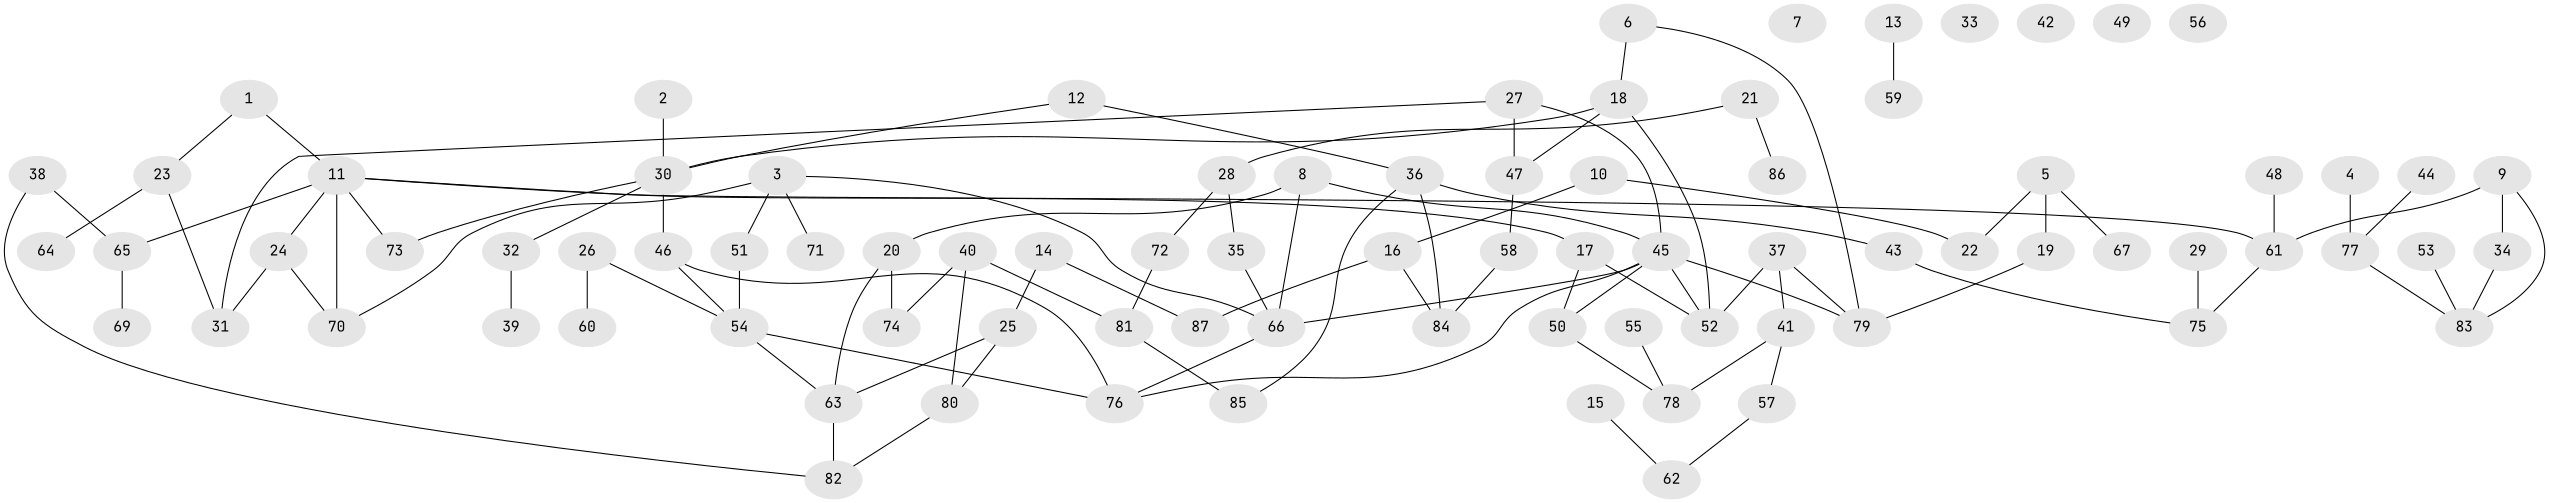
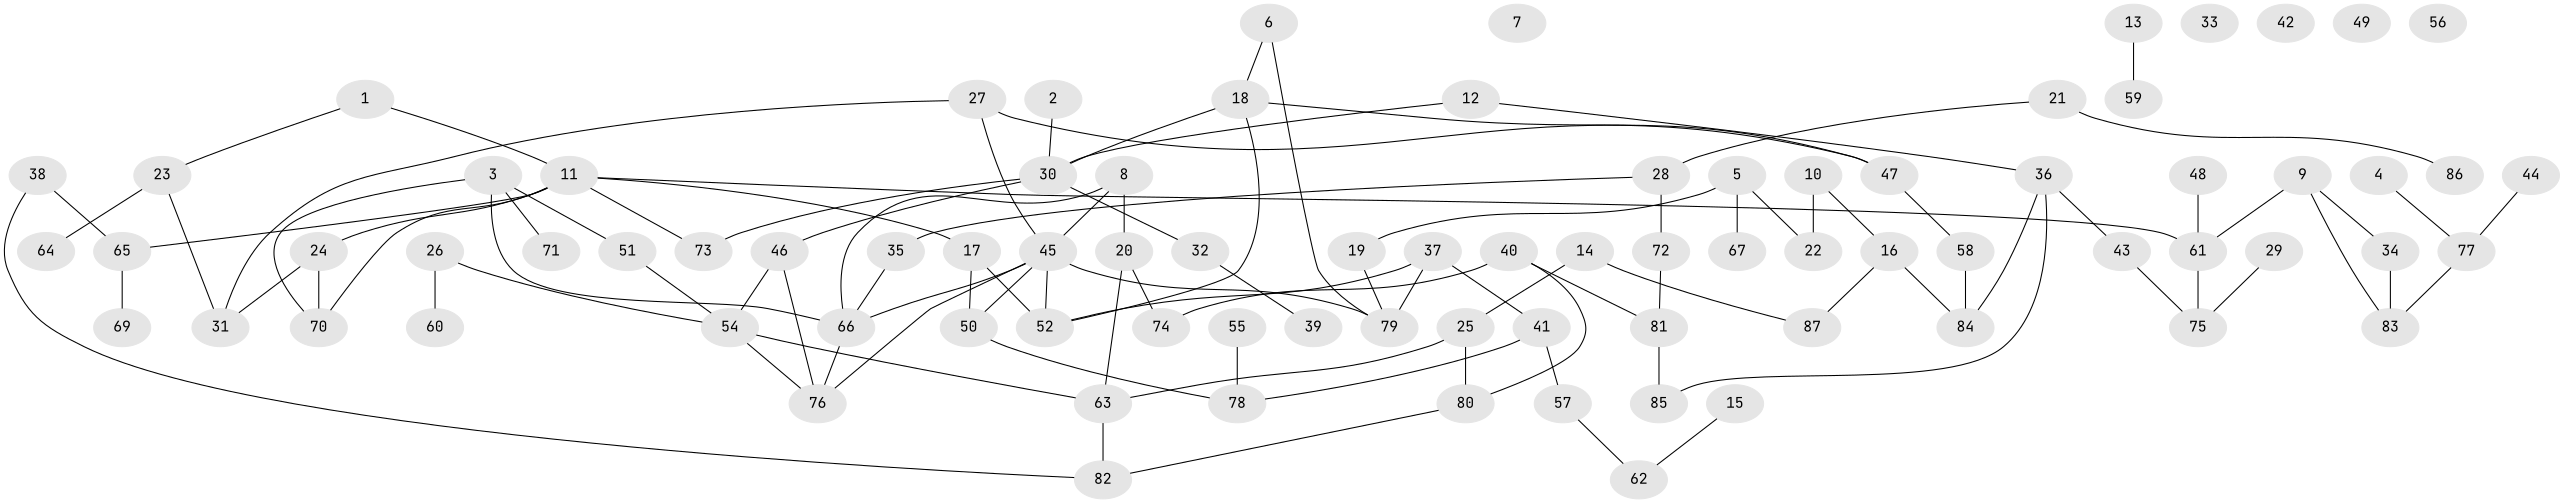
(2426, 252) -> none
